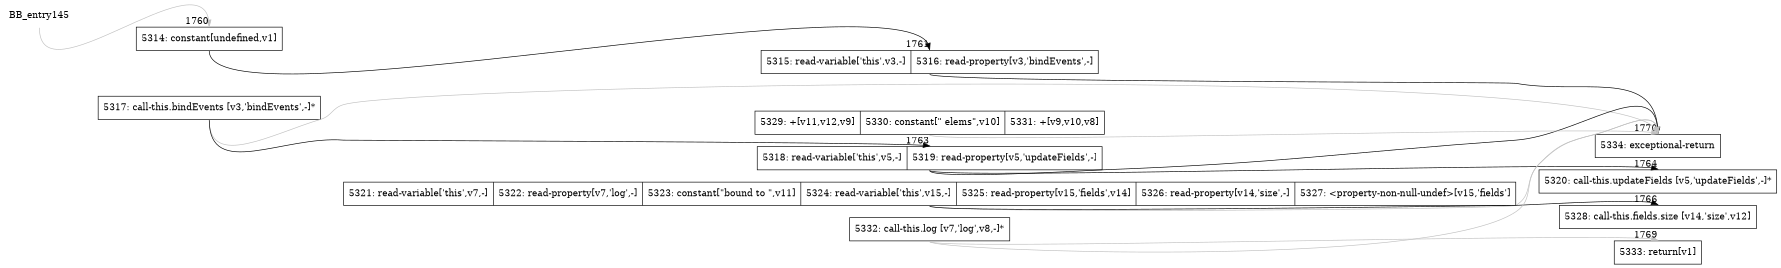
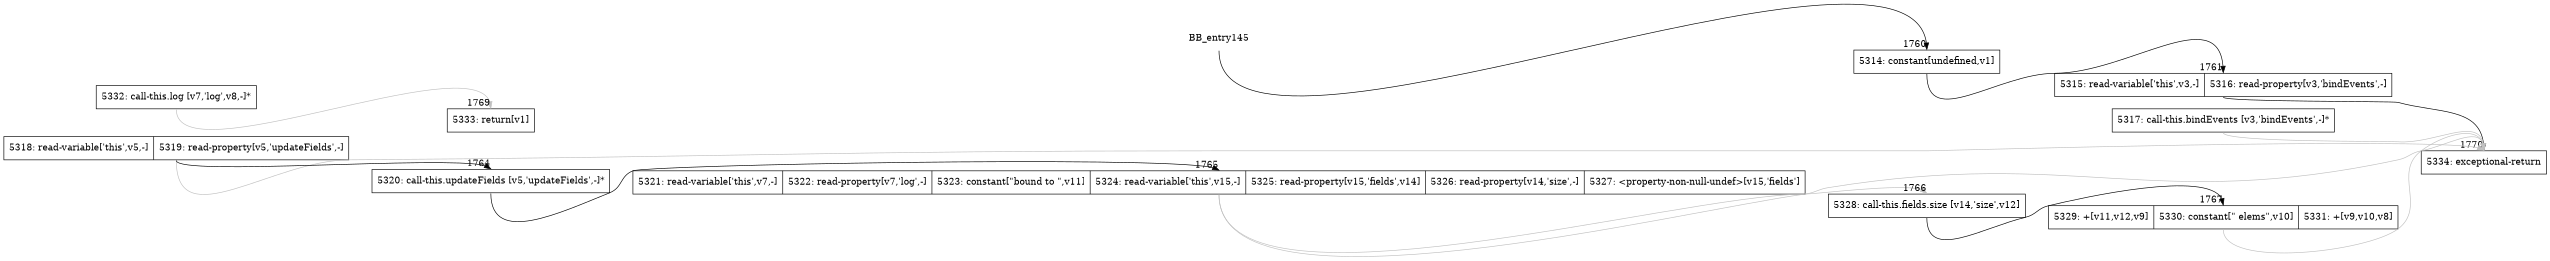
(121, 28) -> (1570, 51)
(556, 141) -> none
(1302, 158) -> (1314, 151)
none -> (836, 164)
none -> (2066, 202)
(1291, 208) -> (1558, 229)
(1318, 247) -> none
